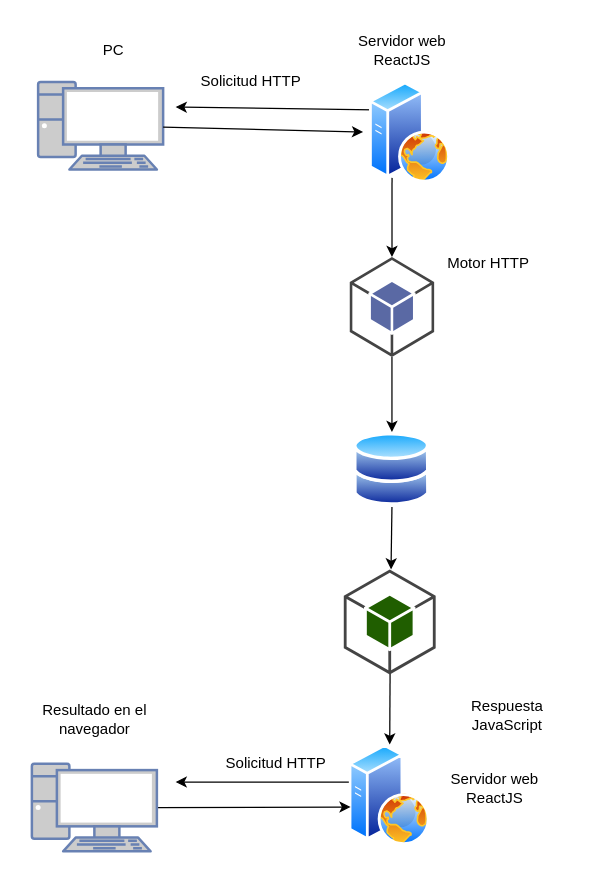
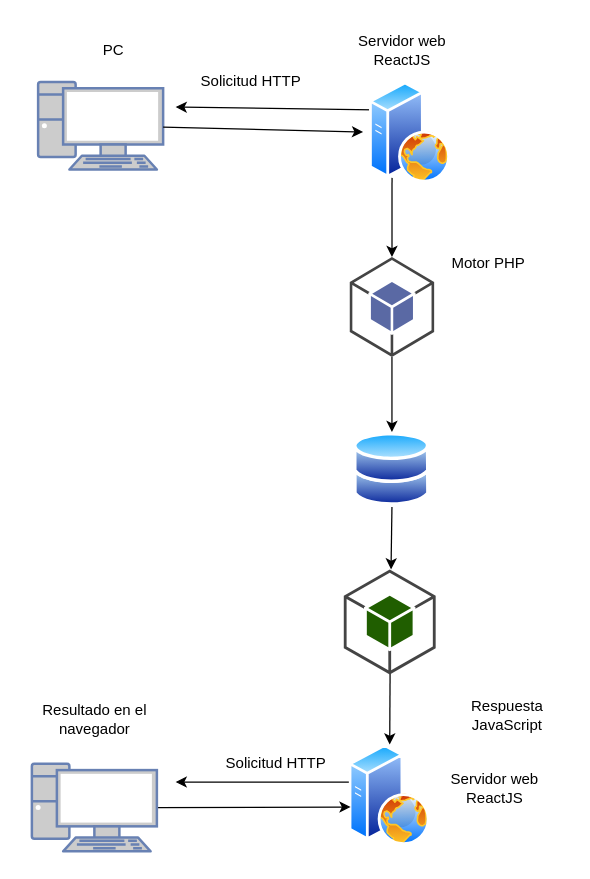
(489, 263) -> (489, 263)
